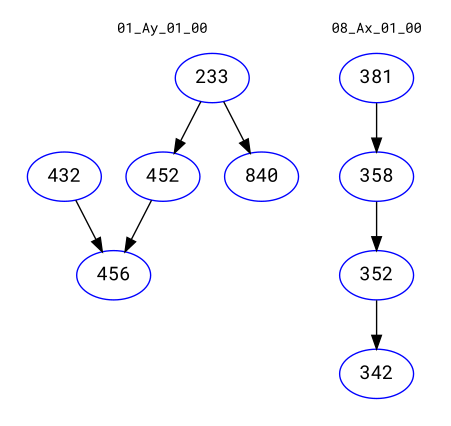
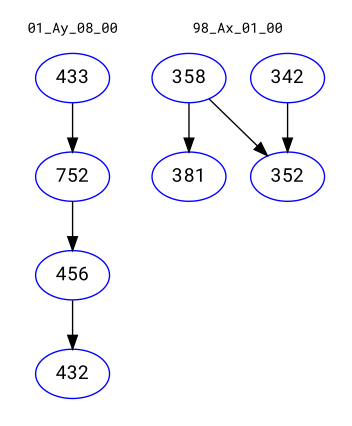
(163, 29) -> (73, 29)
(377, 29) -> (238, 29)
(212, 78) -> (73, 78)
(377, 121) -> (189, 121)
(163, 177) -> (73, 177)
(262, 177) -> none
(86, 220) -> (73, 318)
(377, 318) -> (288, 121)
